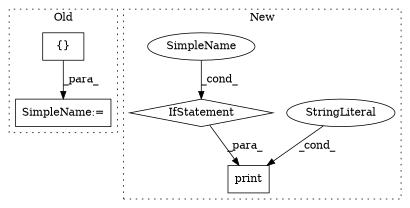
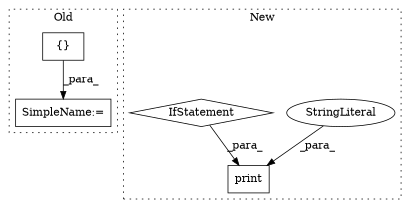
(201, 47) -> none
(317, 146) -> (317, 146)
